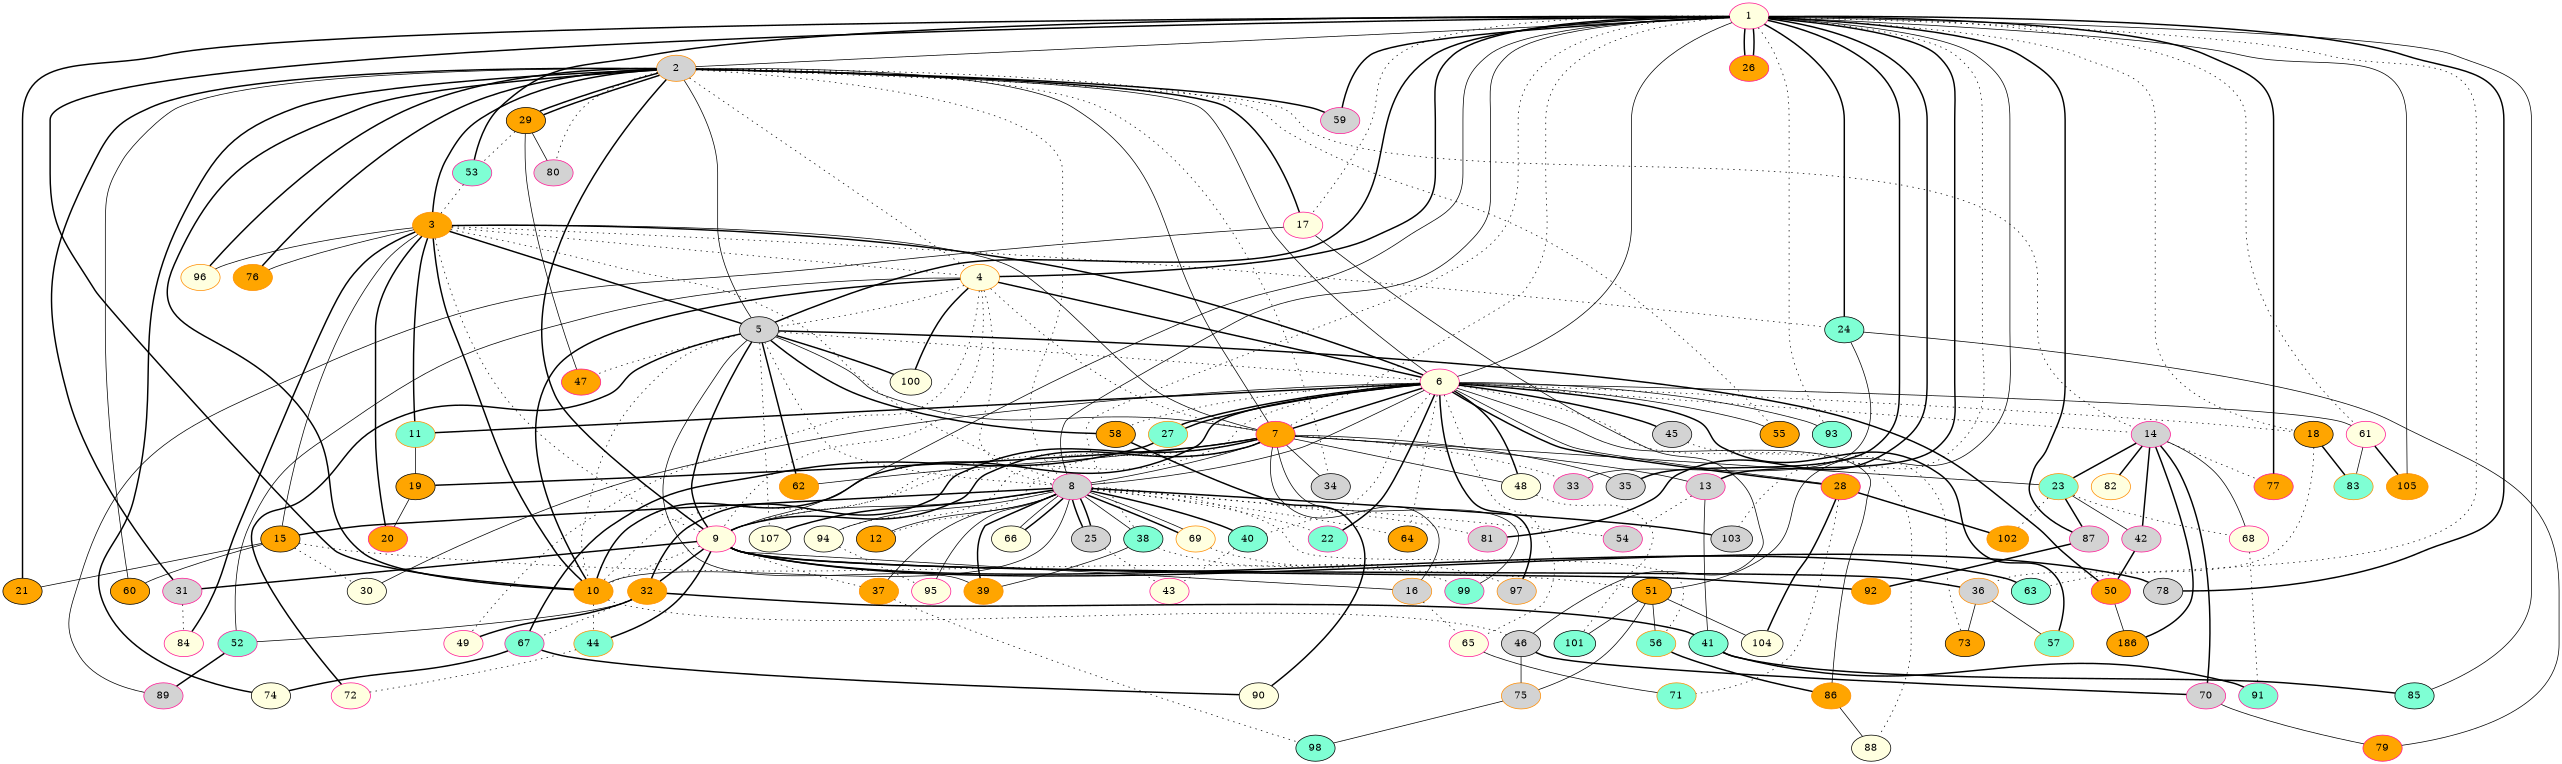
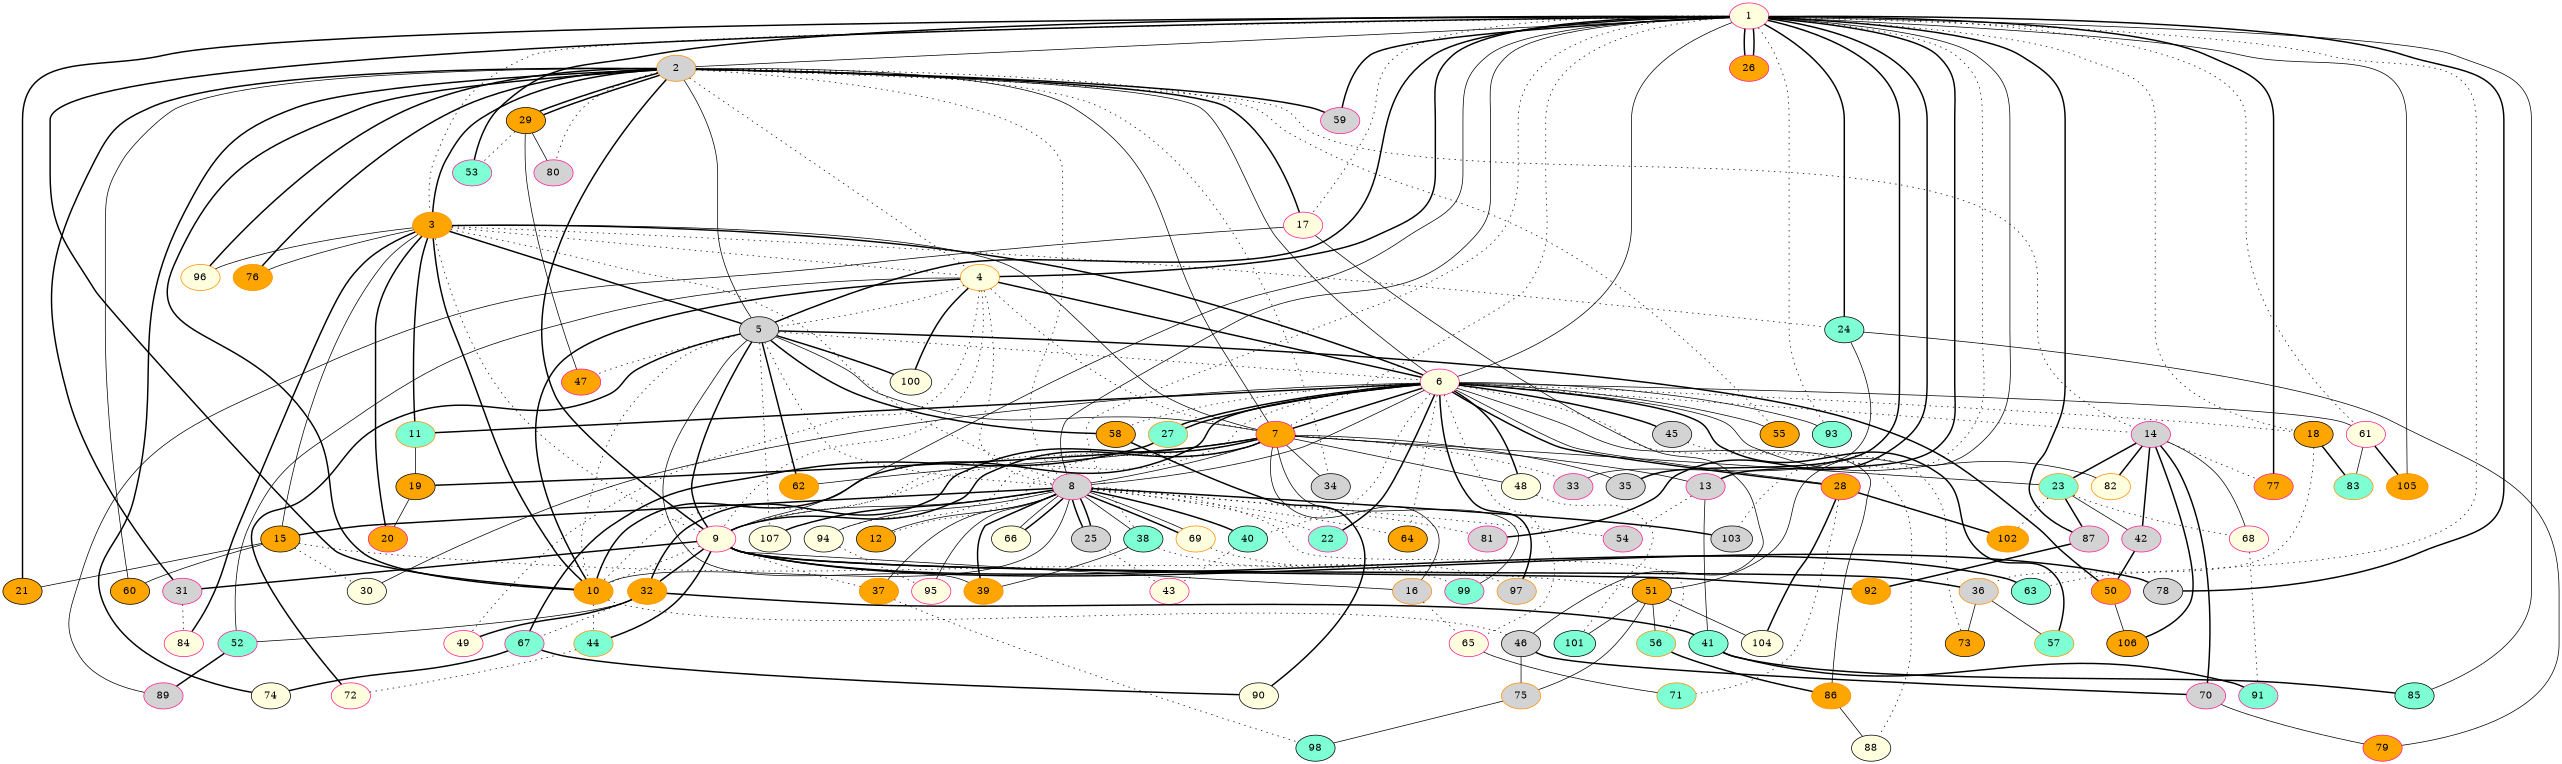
(452, 199) -> (1030, 29)
none -> (1743, 441)
(2128, 644) -> (2128, 644)
